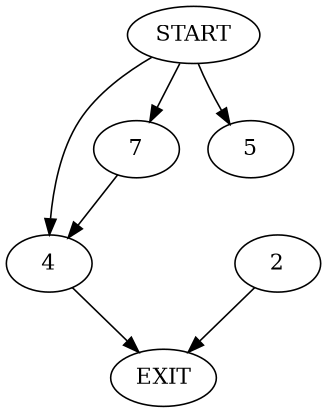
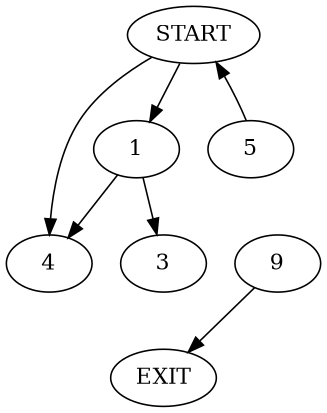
(209, 88) -> (236, 98)
(137, 149) -> (137, 149)
none -> (164, 264)
(278, 264) -> (278, 264)
(100, 314) -> none
